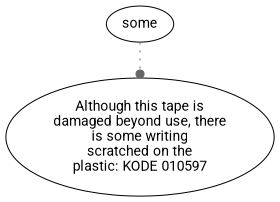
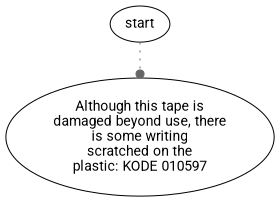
(140, 24) -> (140, 24)
